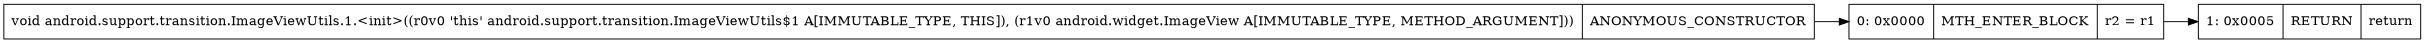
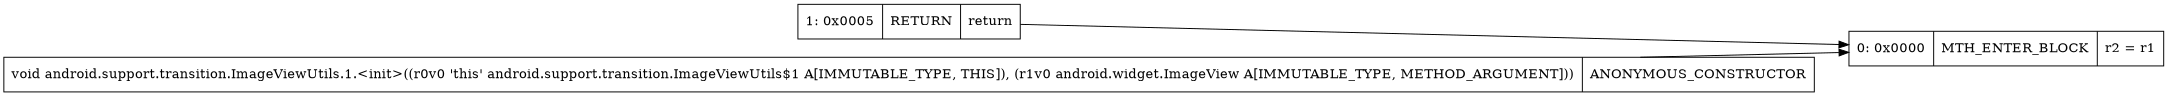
(2176, 22) -> (1430, 34)
